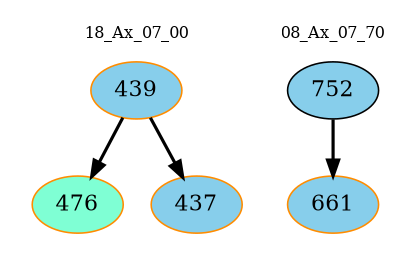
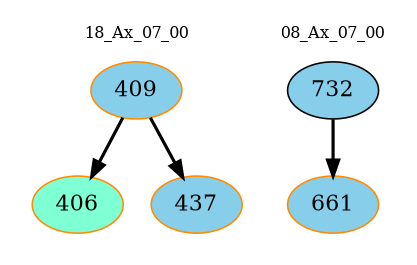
(333, 34) -> (333, 34)
(136, 90) -> (136, 90)
(333, 90) -> (333, 90)
(78, 205) -> (78, 205)
